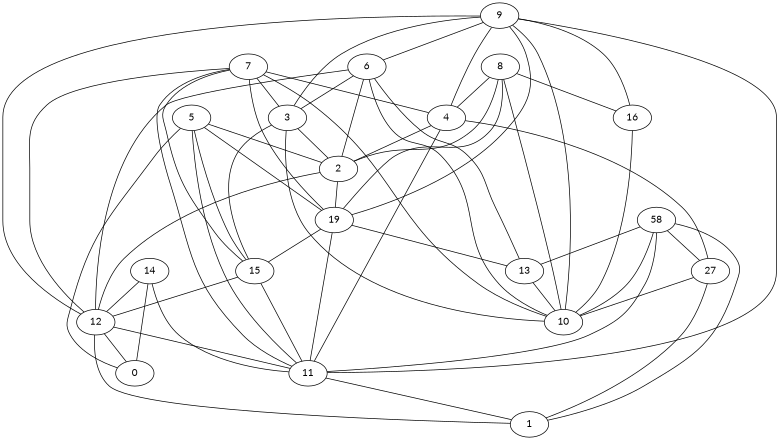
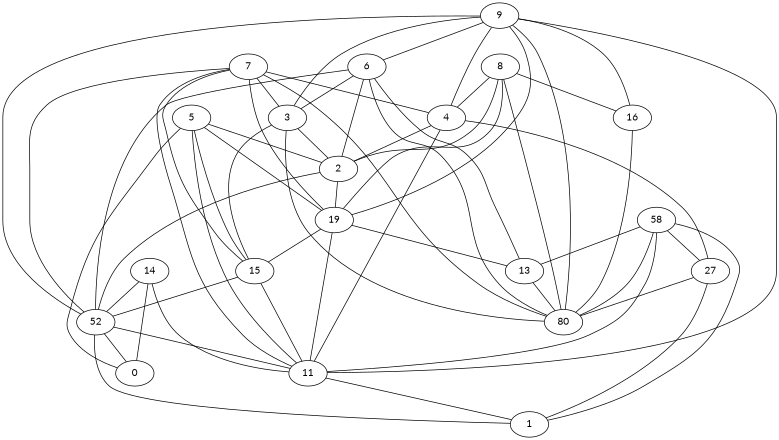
(96, 322) -> (96, 322)
(564, 322) -> (564, 322)
